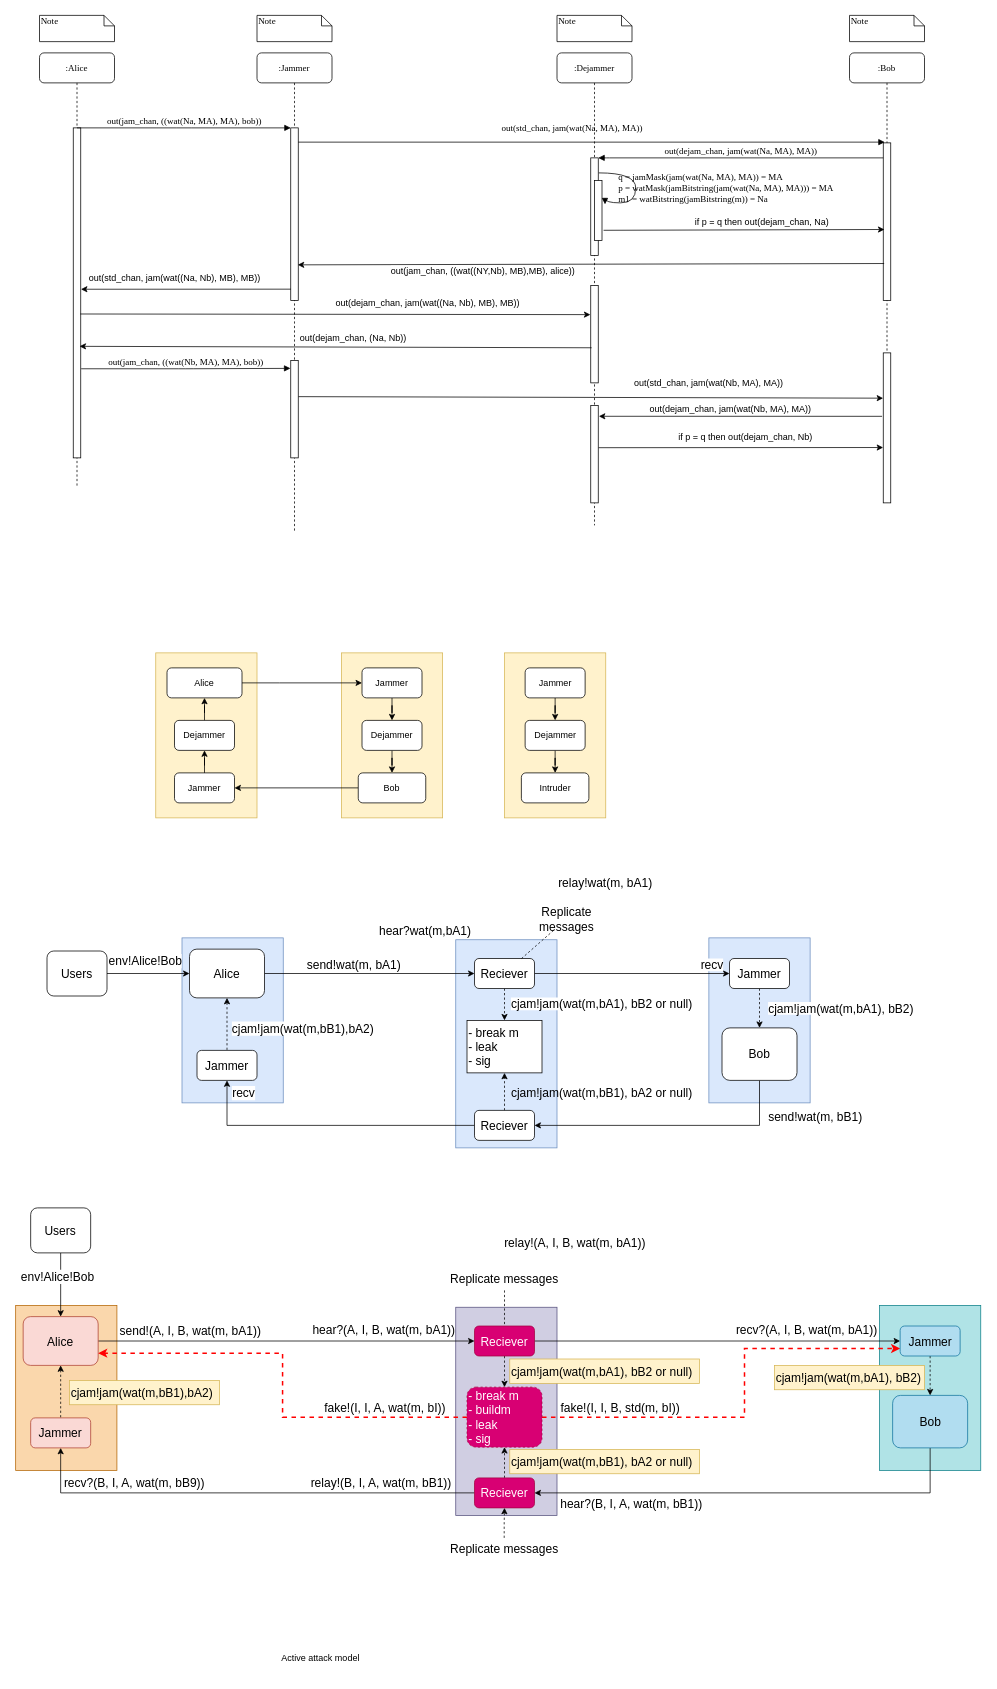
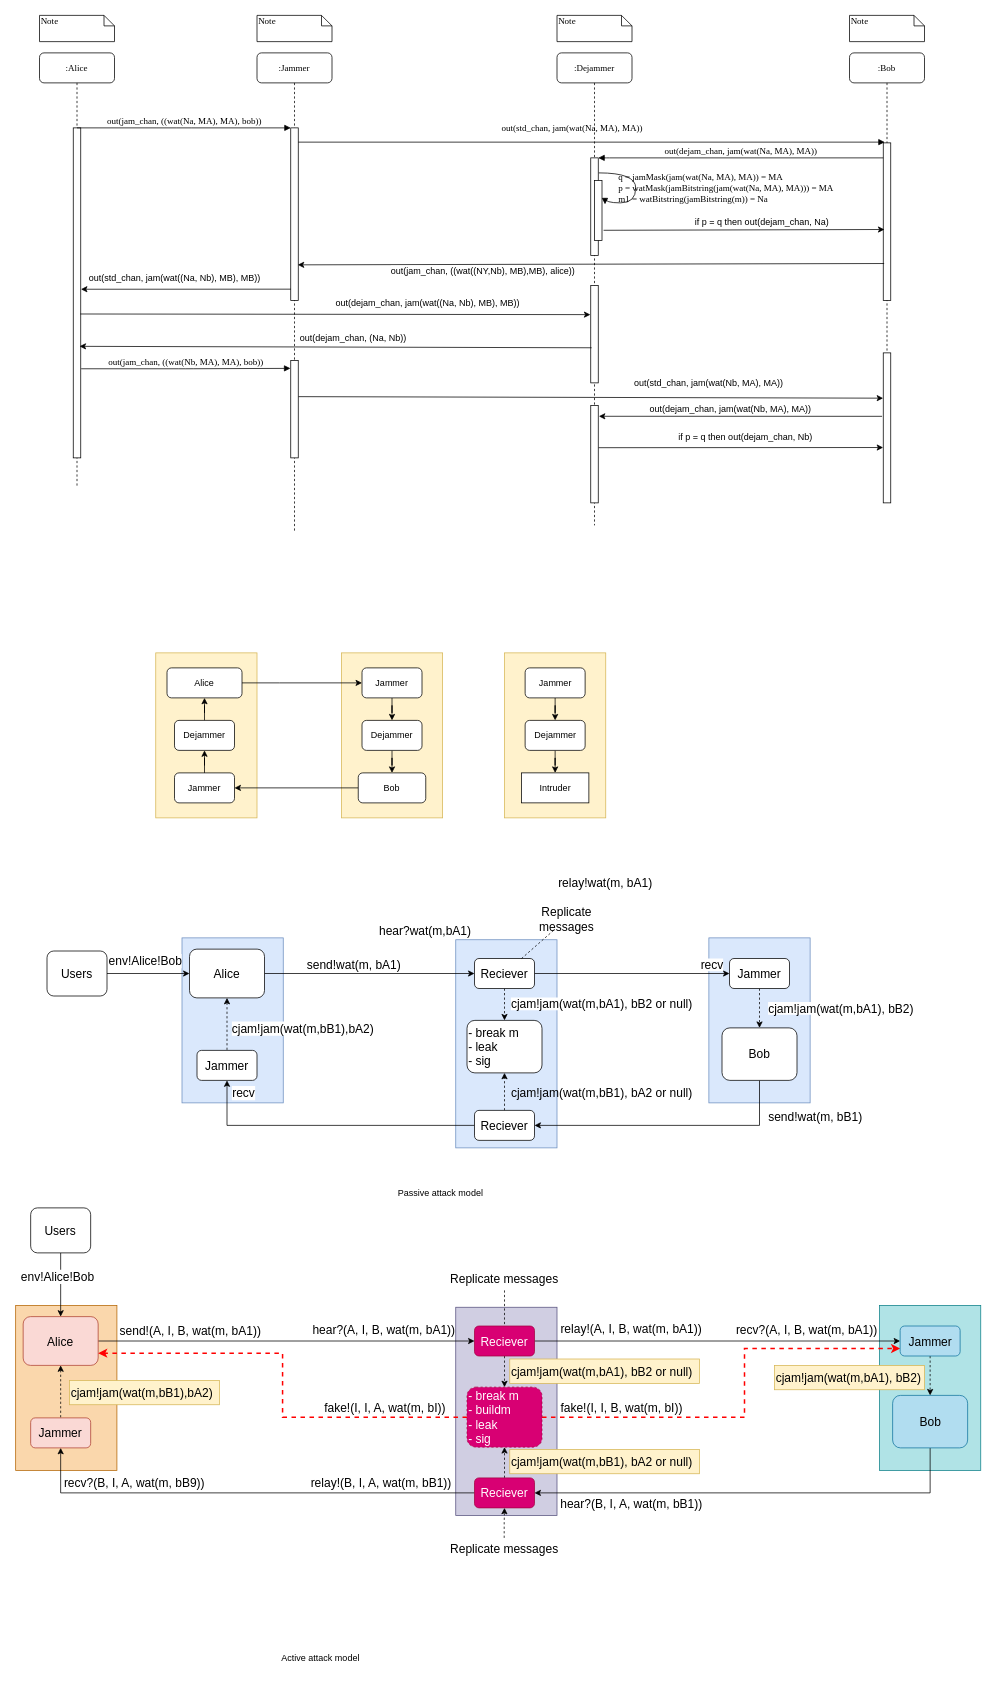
(555, 788) -> (555, 788)
(504, 1047) -> (504, 1047)
none -> (441, 1193)
(578, 1242) -> (634, 1328)
(616, 1406) -> (616, 1406)
